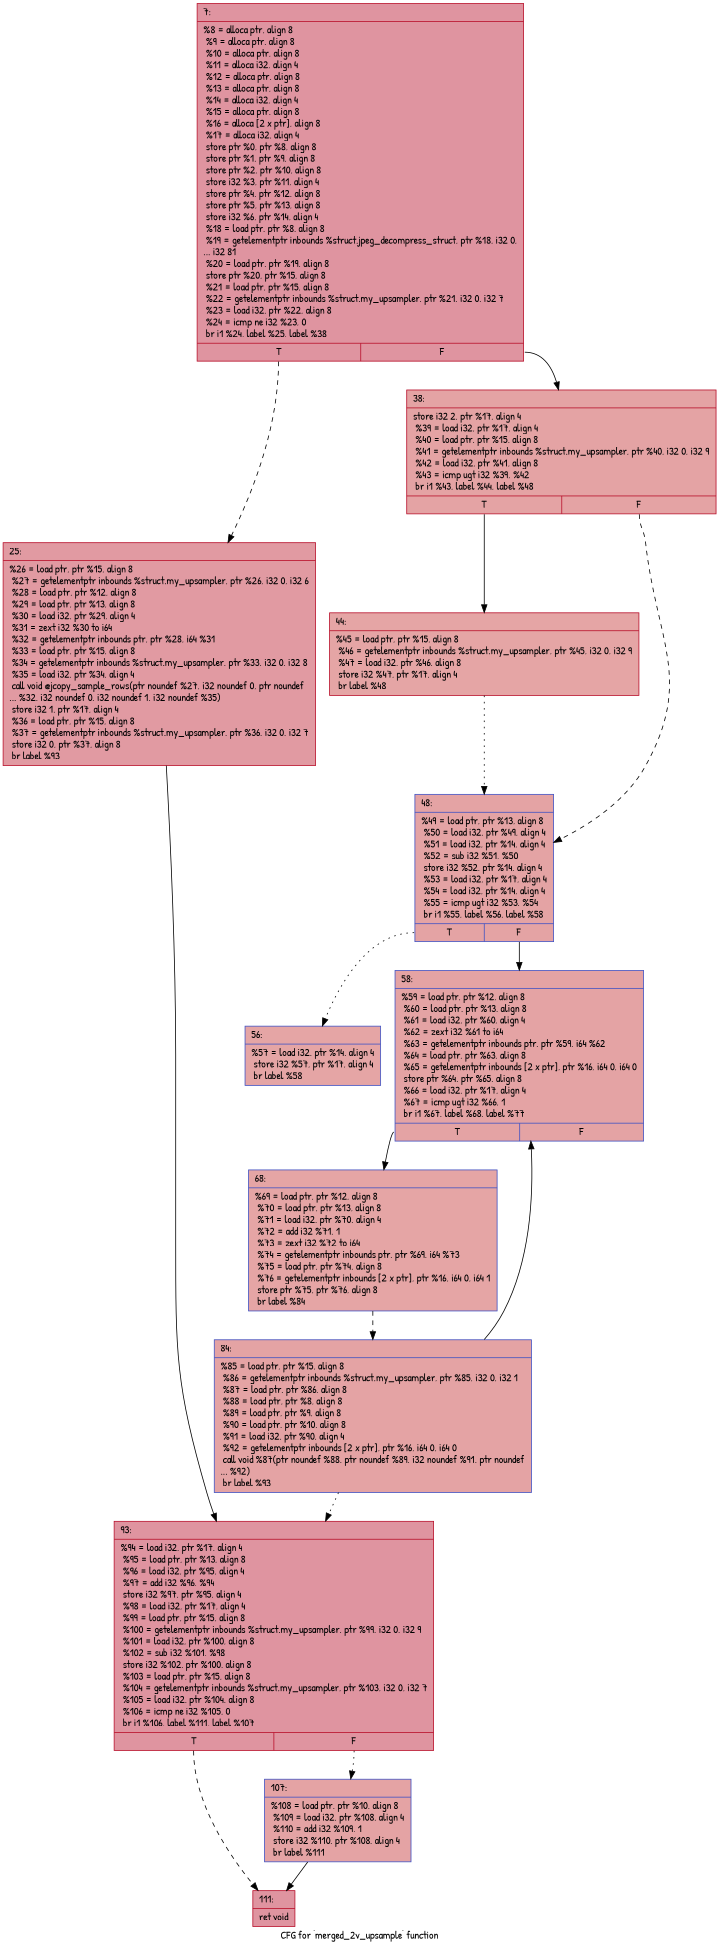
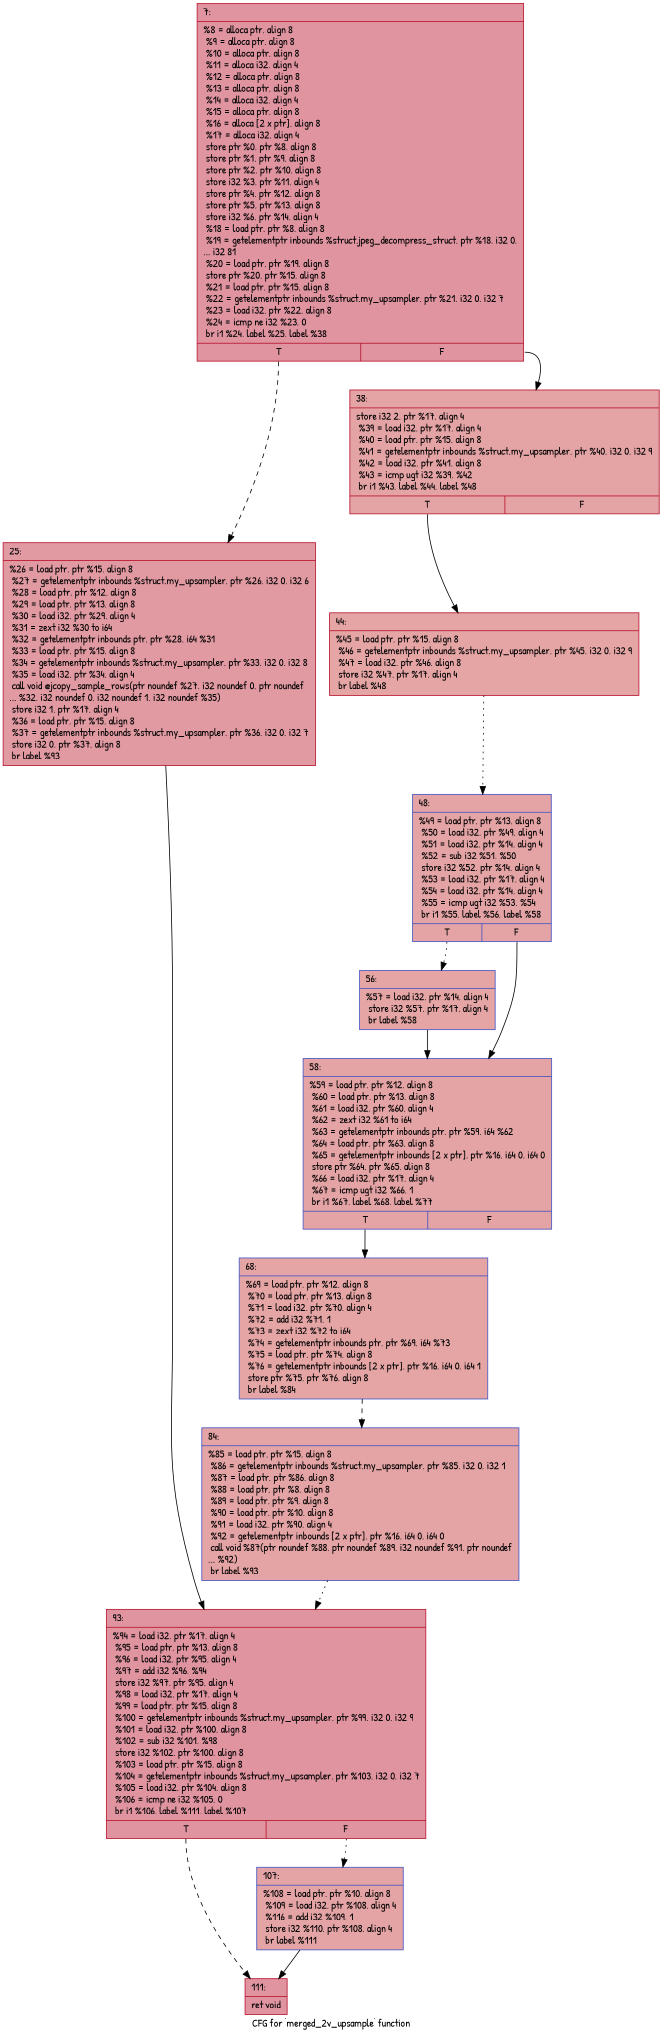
(668, 697) -> none
(525, 1249) -> (427, 1040)
(317, 1829) -> (309, 1917)
